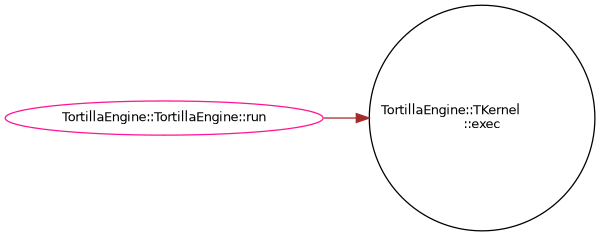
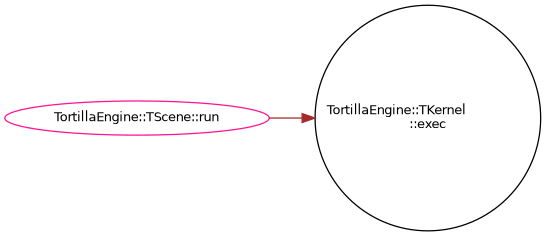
(164, 118) -> (137, 118)
